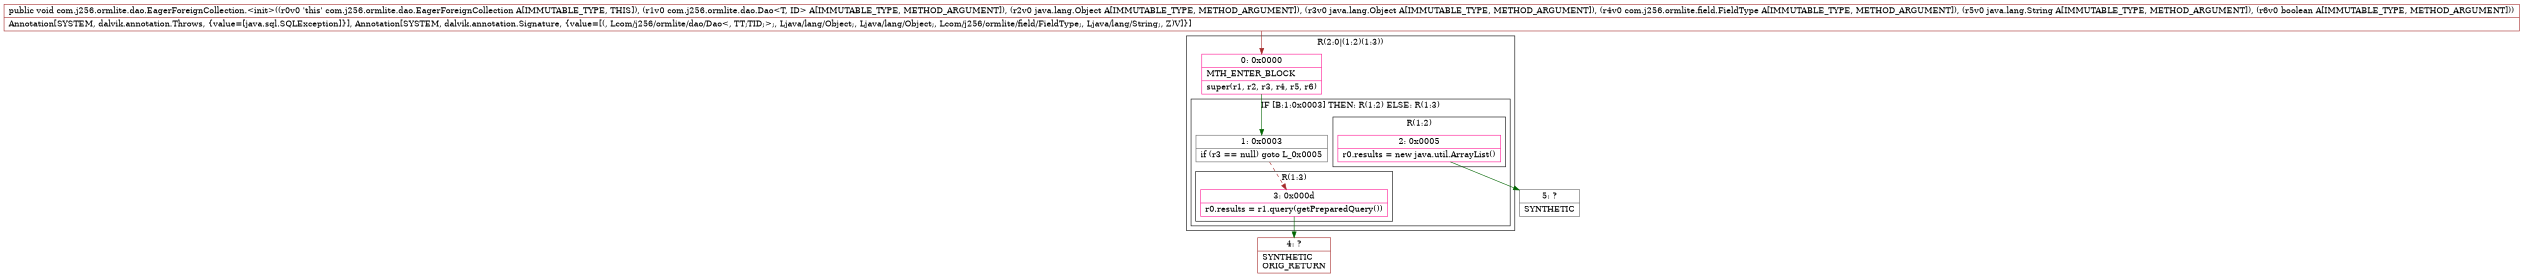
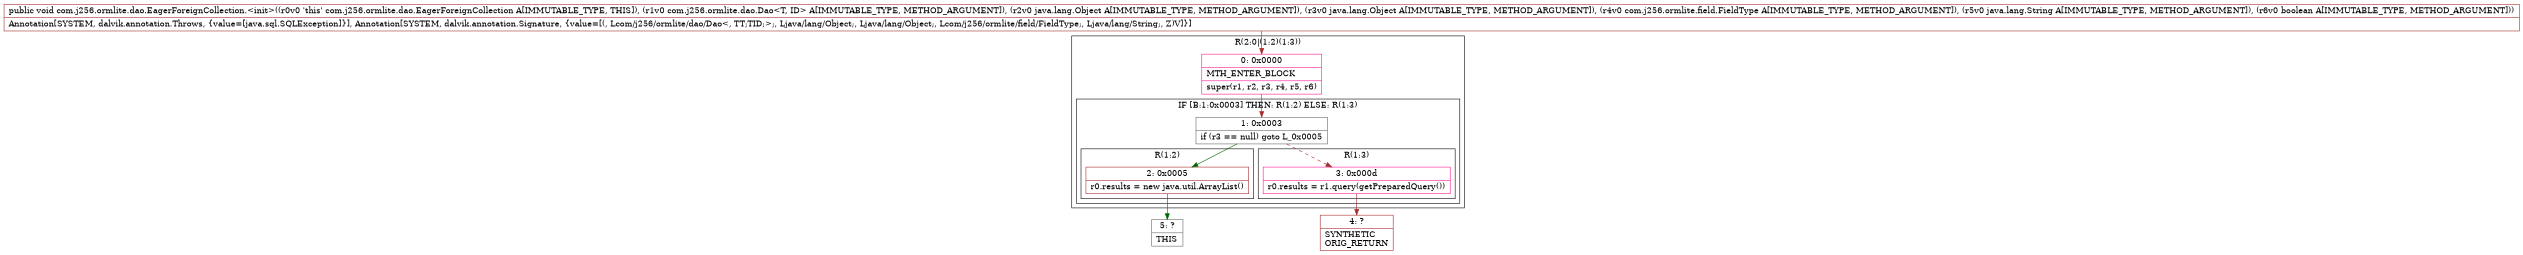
(1262, 112) -> (1262, 103)
(1419, 149) -> (1167, 180)
none -> (1217, 154)
(1550, 209) -> (1167, 239)
(1294, 224) -> (1357, 202)
